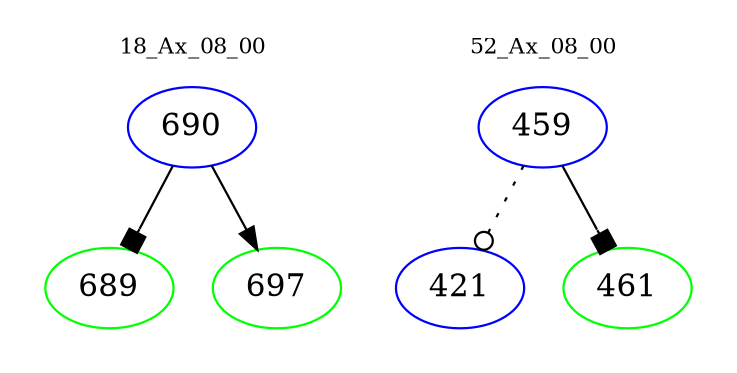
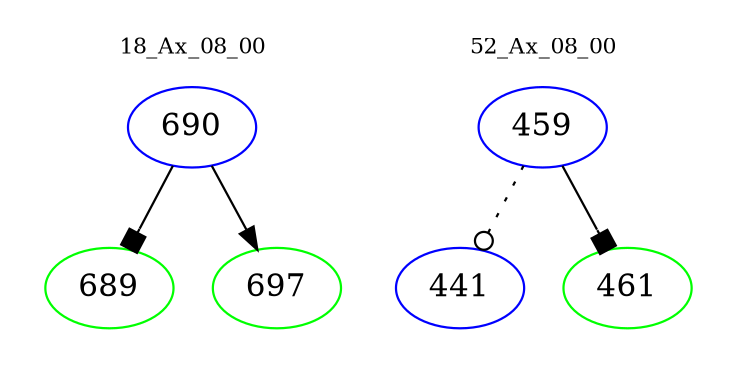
(460, 288) -> (460, 288)
